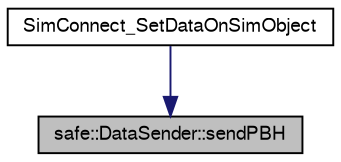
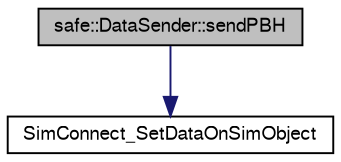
(170, 71) -> (170, 71)
